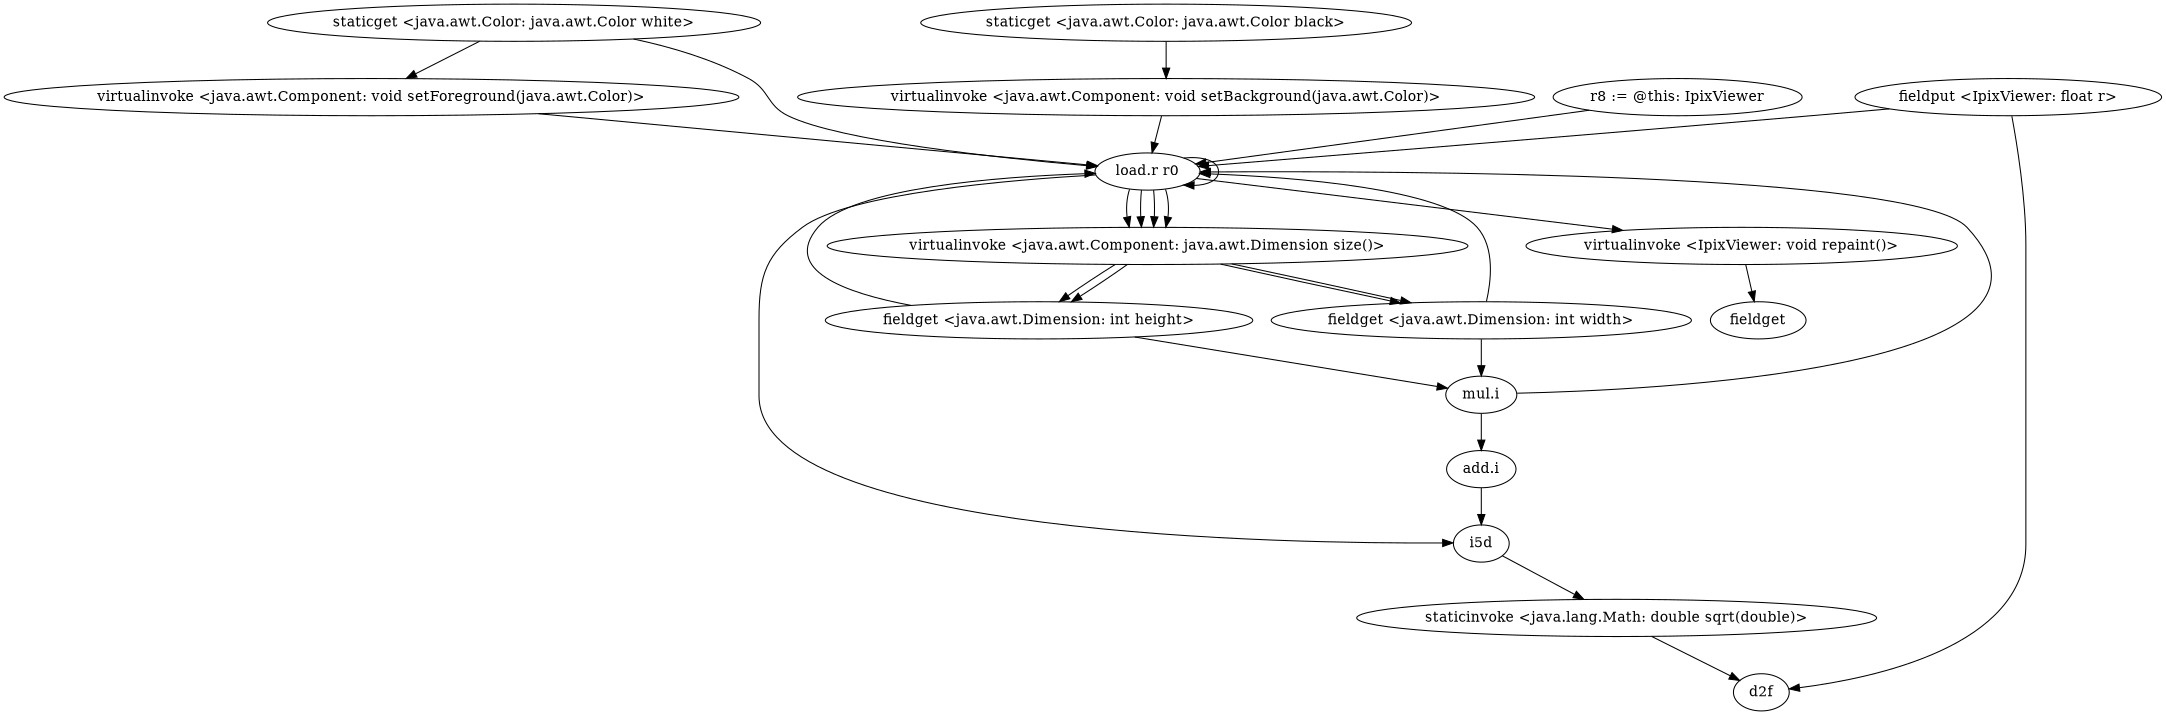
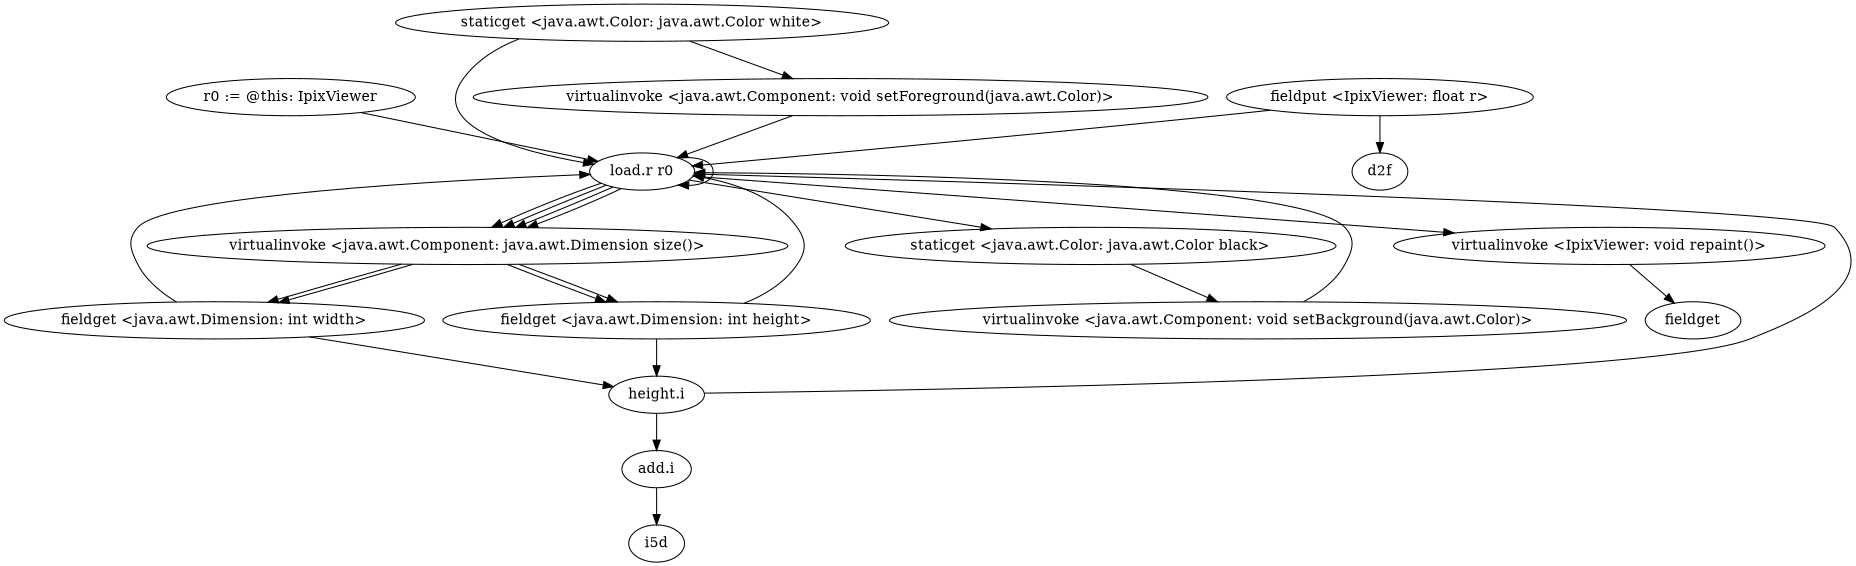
(1678, 97) -> (291, 97)
(1481, 395) -> (657, 395)
(843, 477) -> (835, 204)
(1617, 618) -> none
